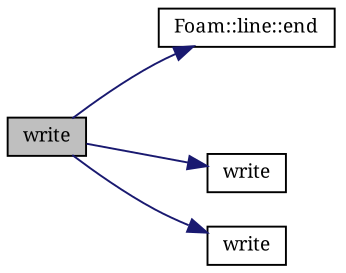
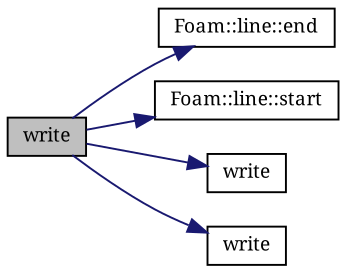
none -> (247, 100)
